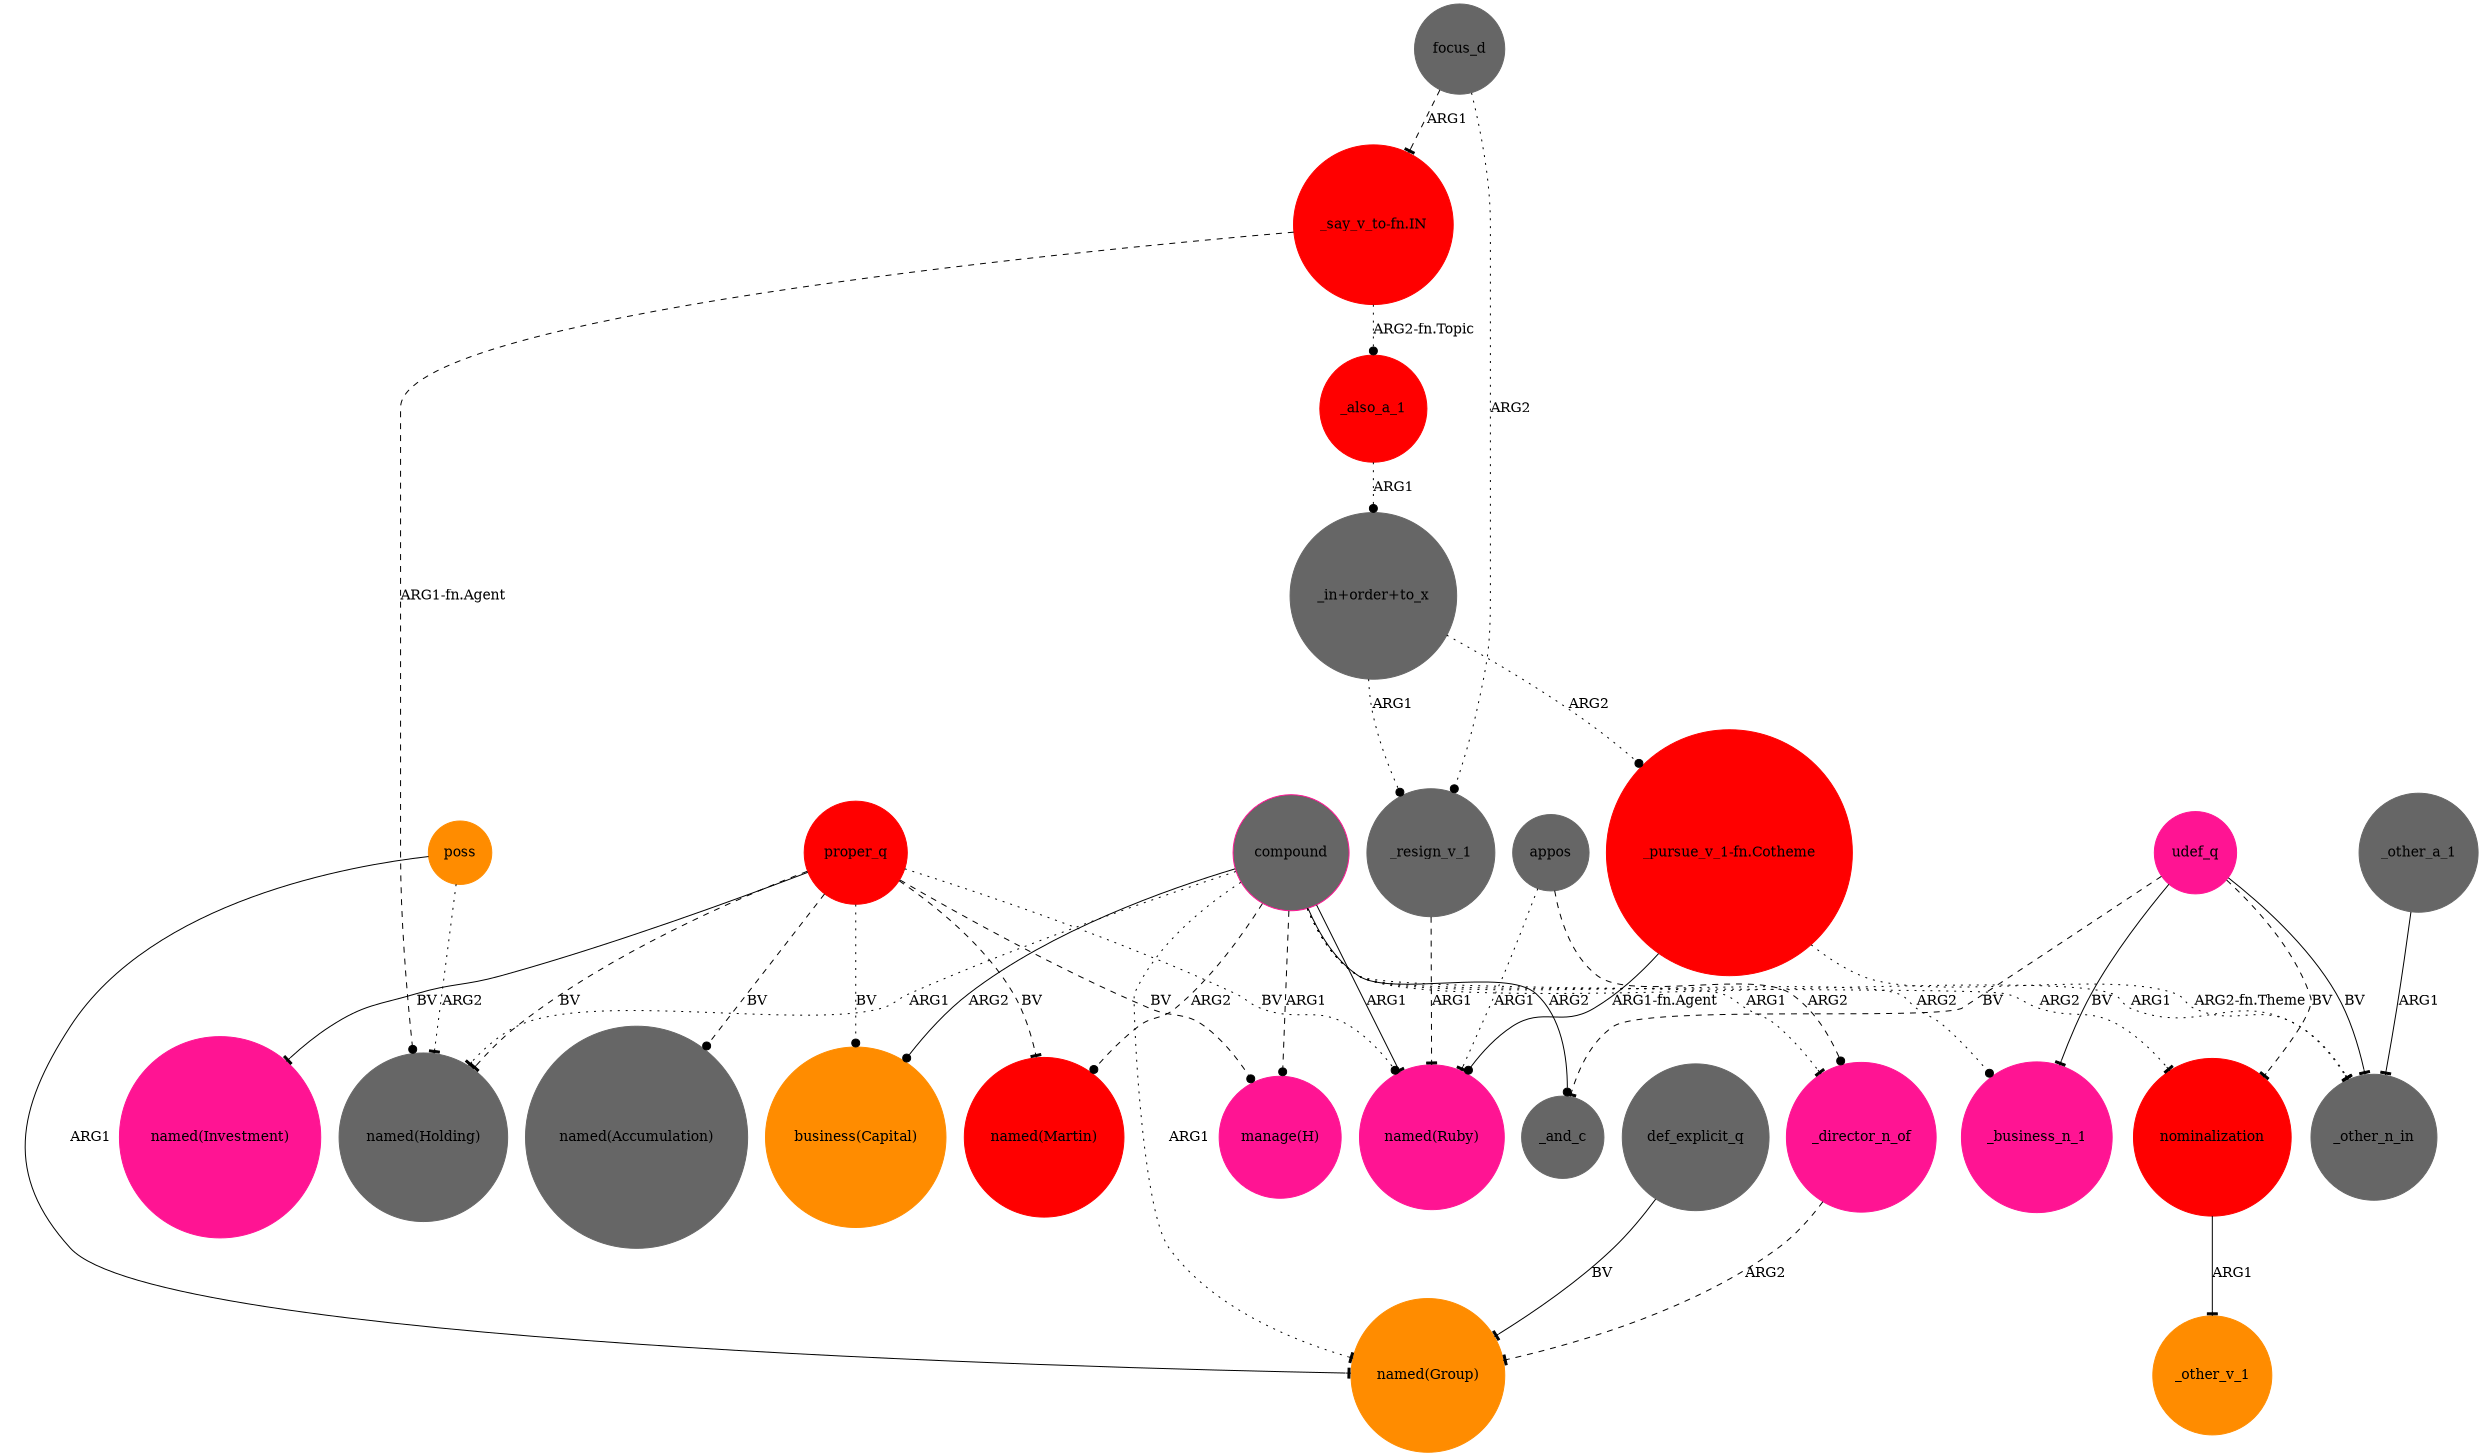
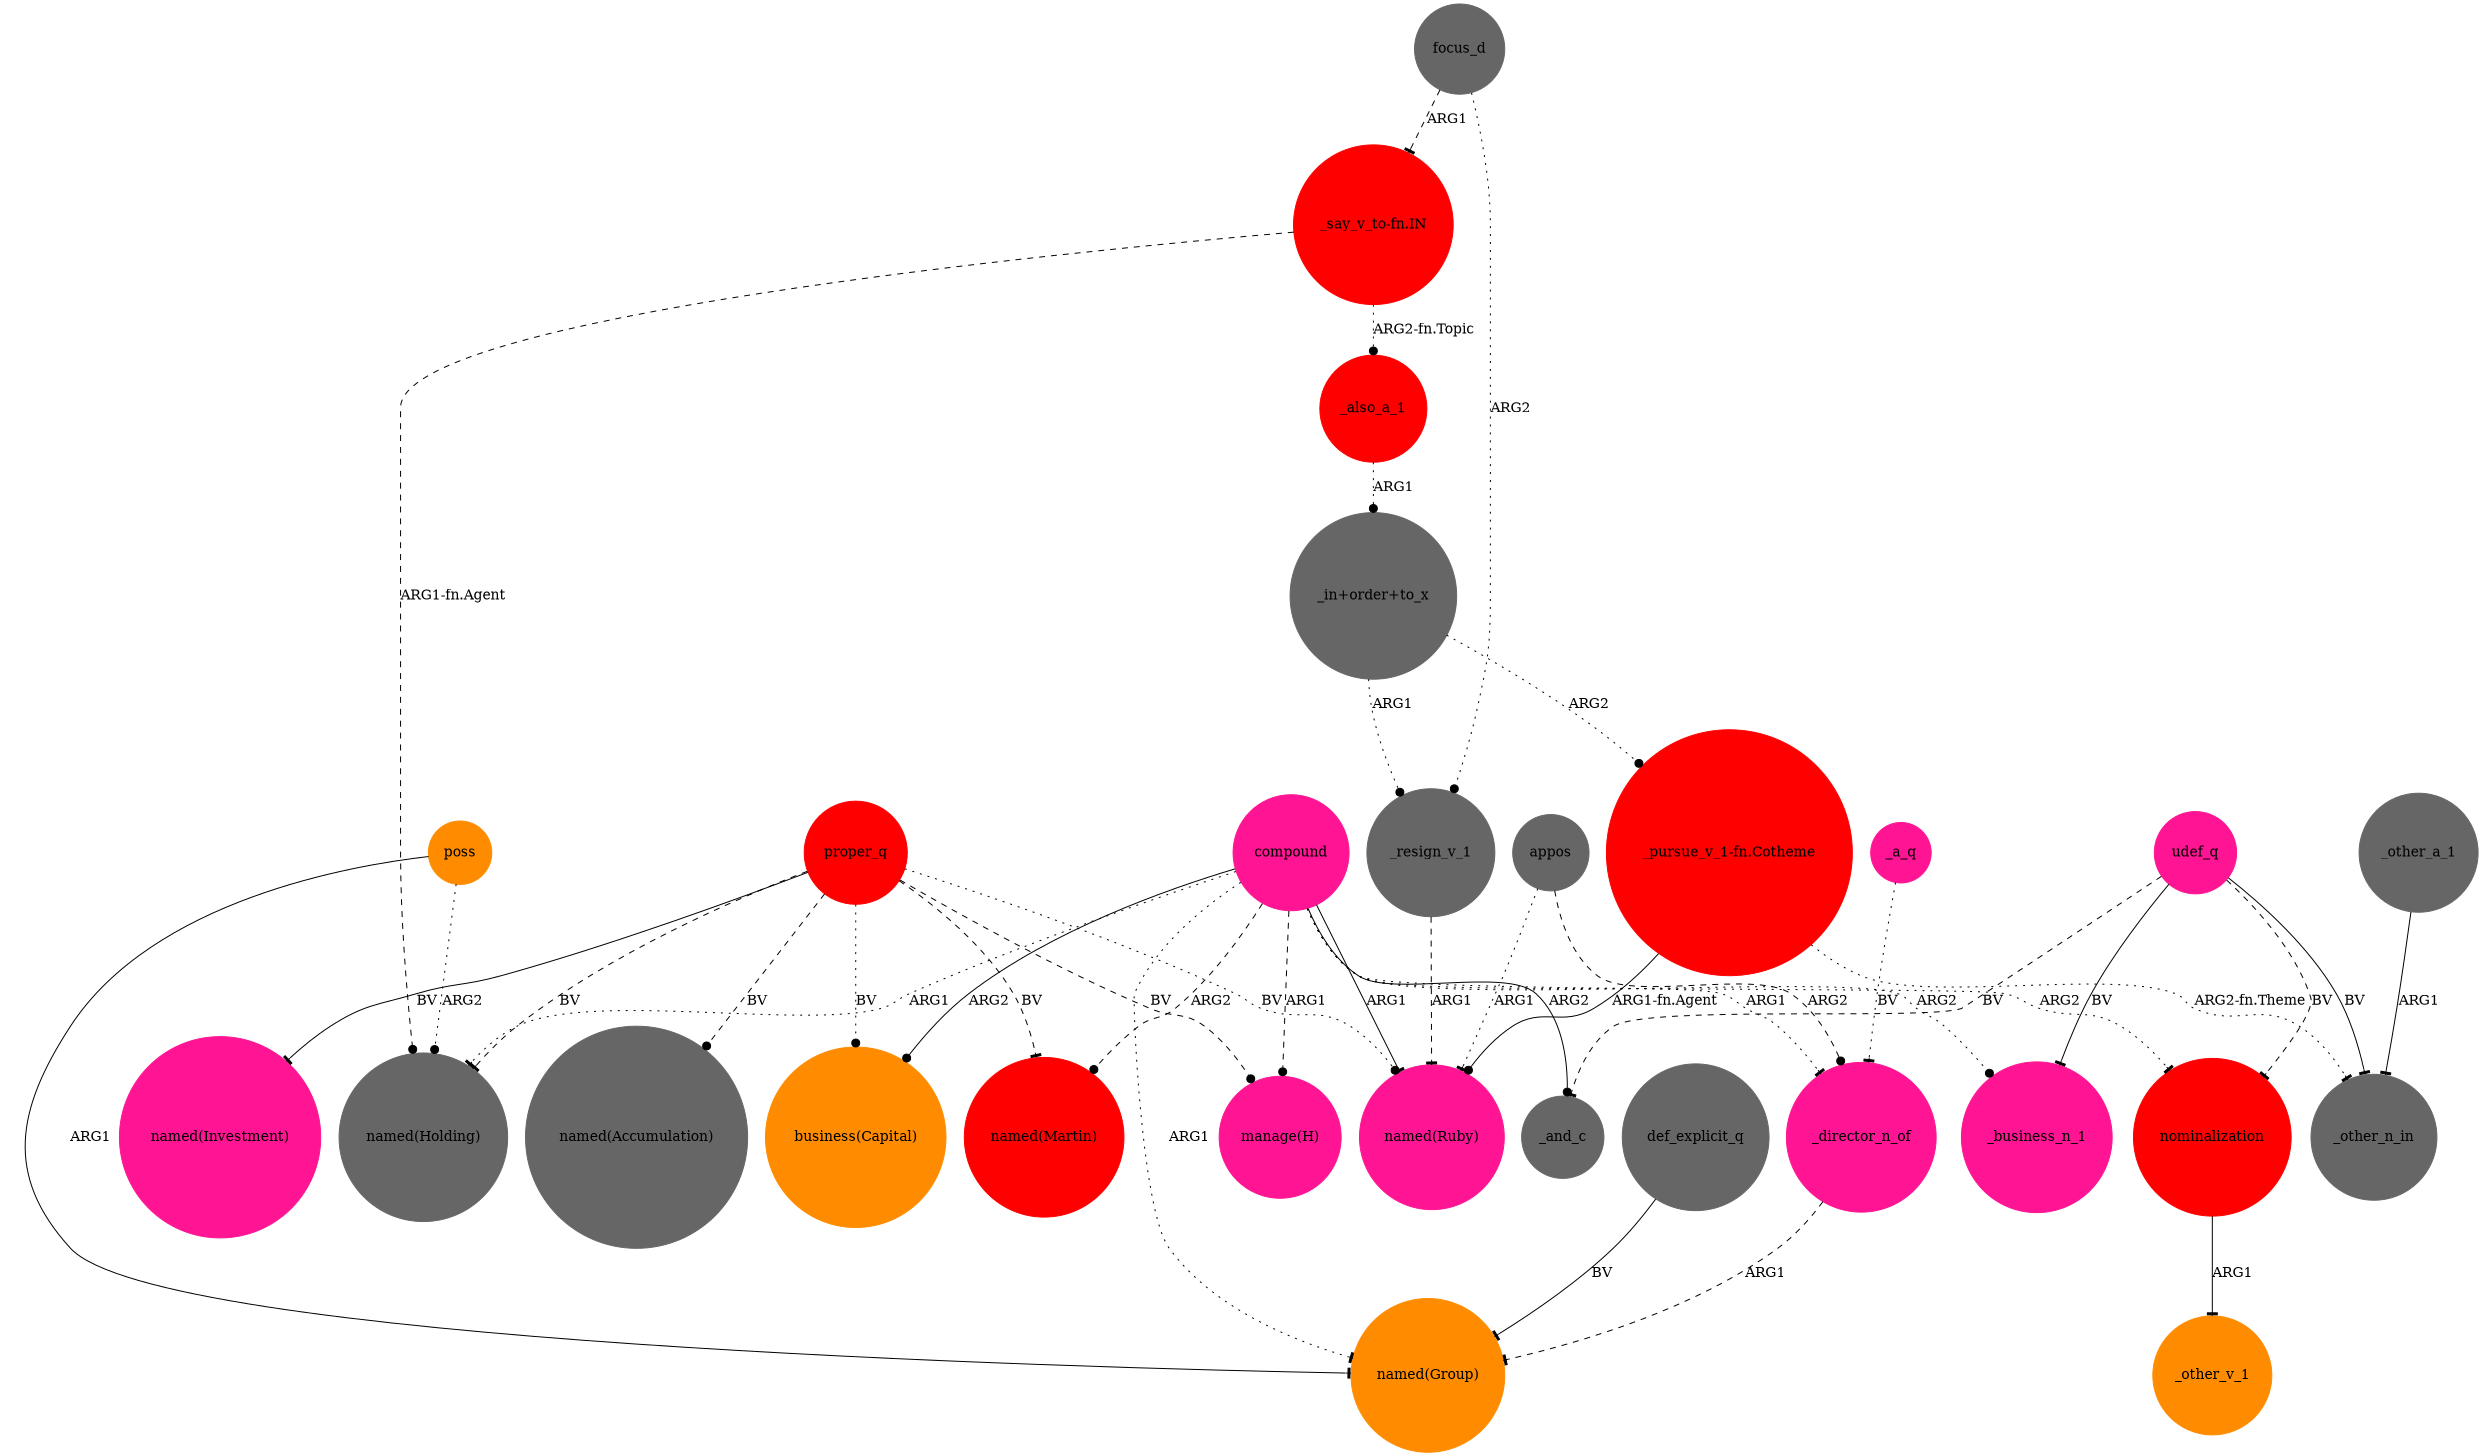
(1291, 853) -> (1291, 853)
none -> (1901, 853)
(445, 966) -> (445, 966)
(2100, 992) -> none
(1766, 1273) -> (1766, 1273)
